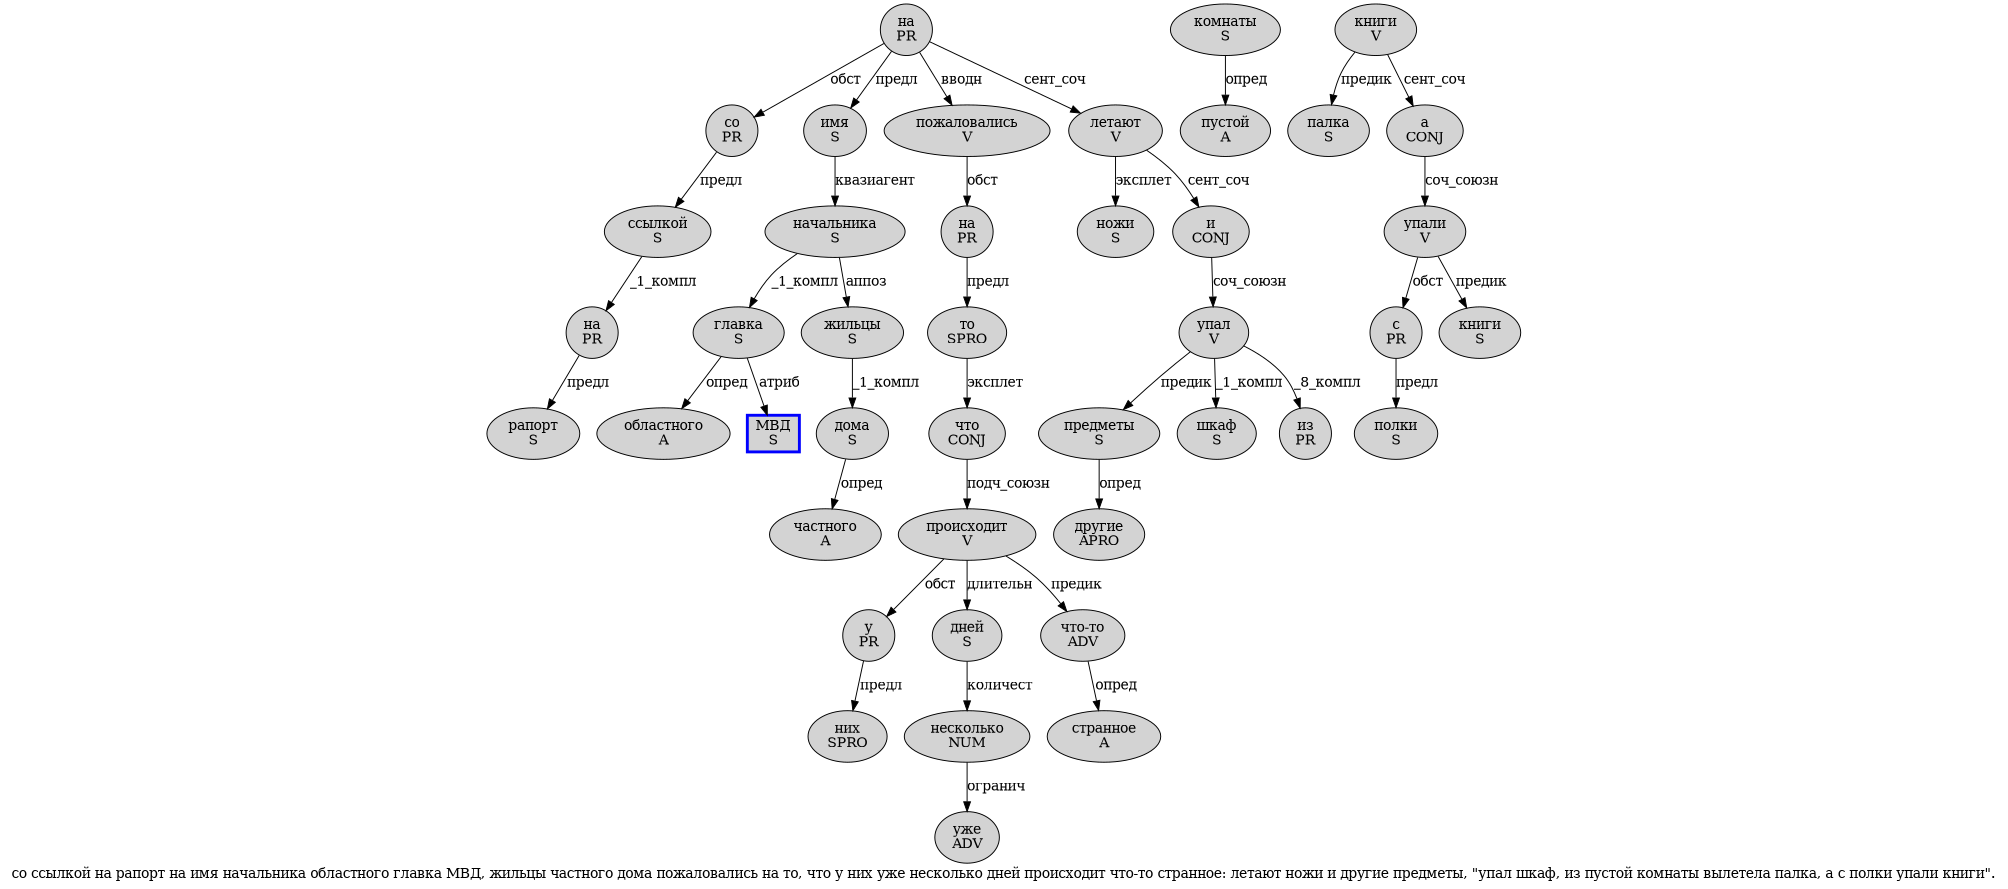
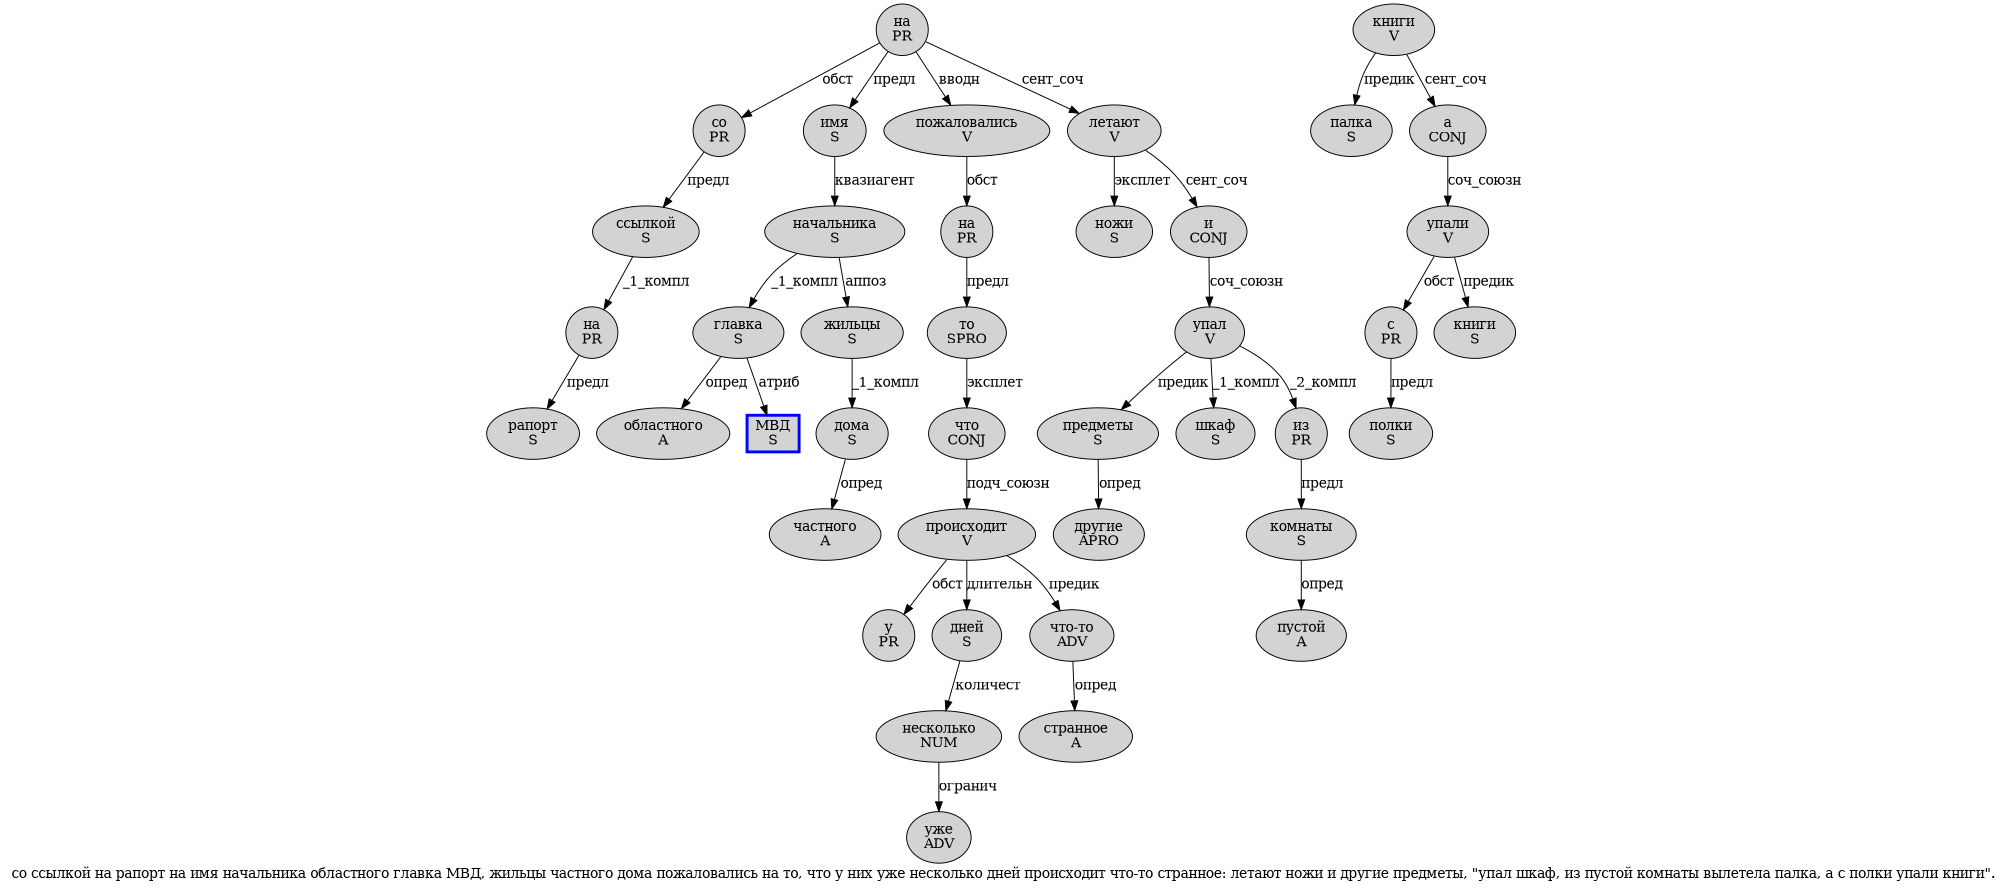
(1328, 383) -> (1323, 383)
none -> (1301, 479)
(848, 736) -> none
